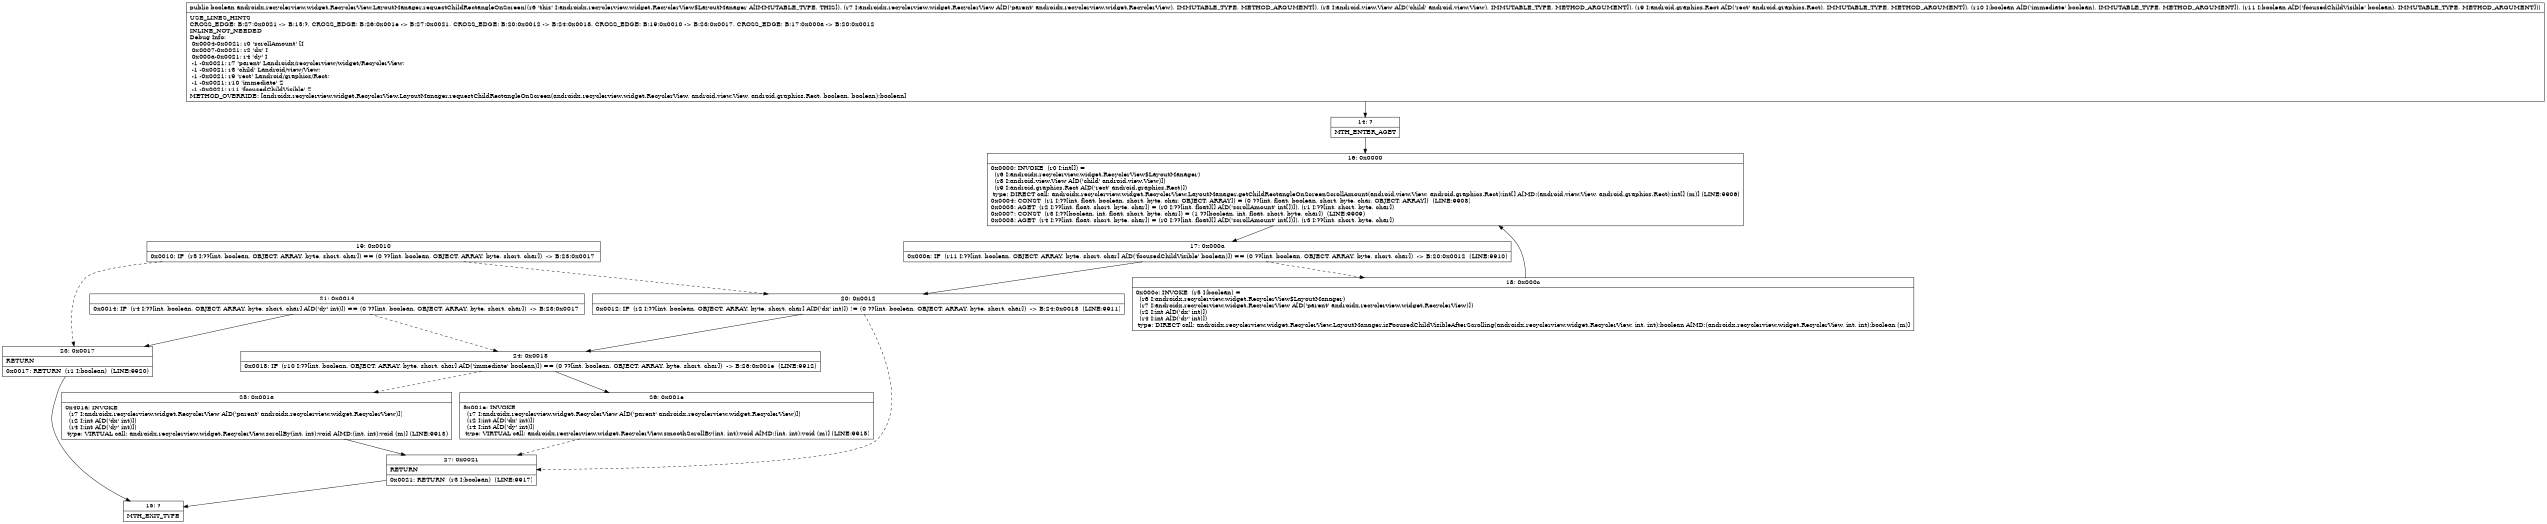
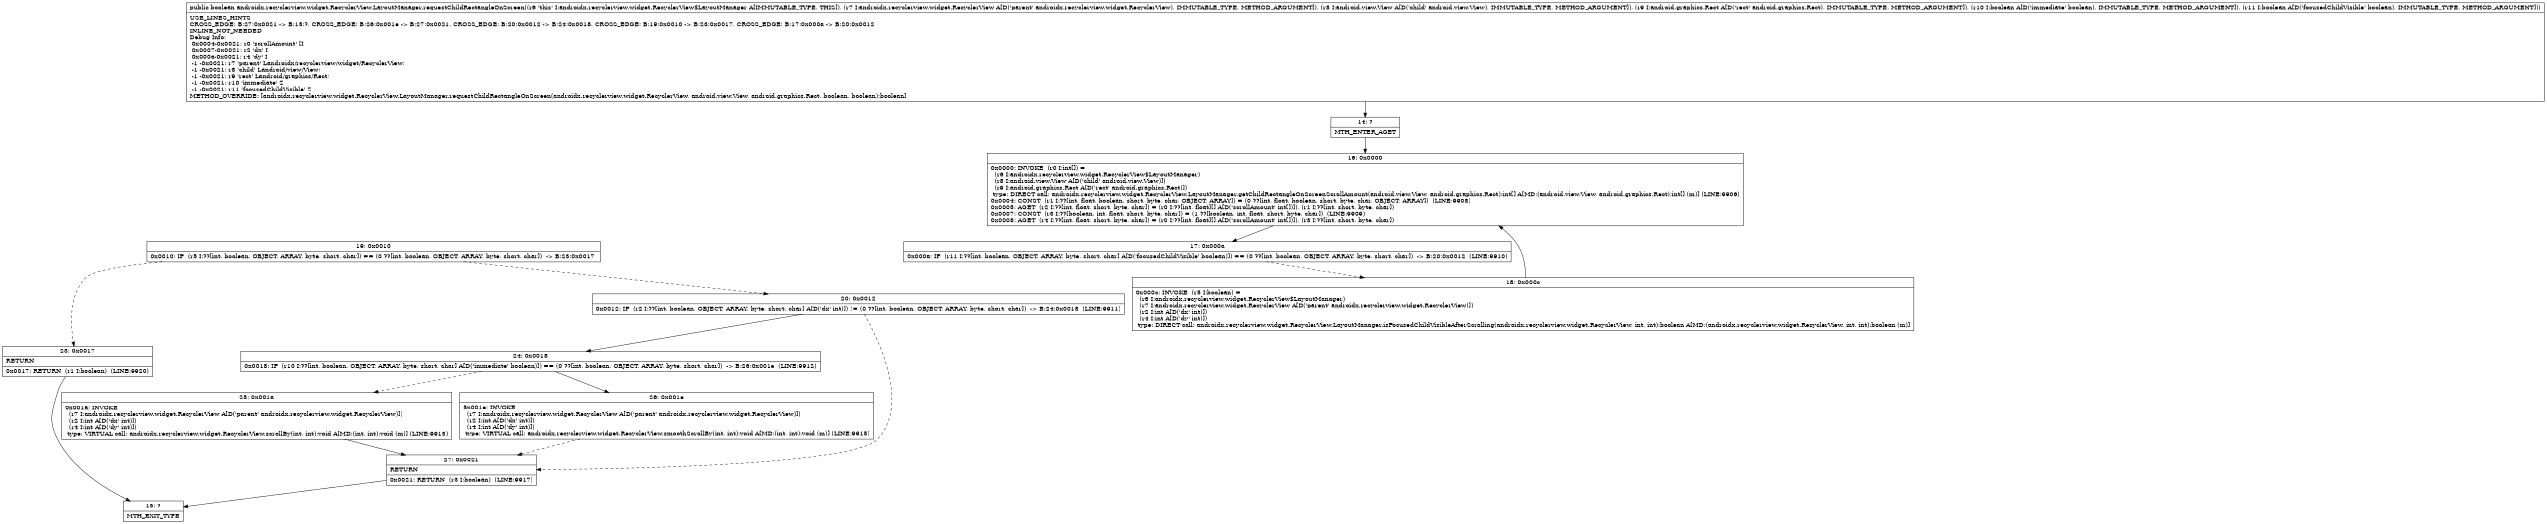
(1035, 278) -> none
(337, 304) -> none
(93, 408) -> (93, 408)
